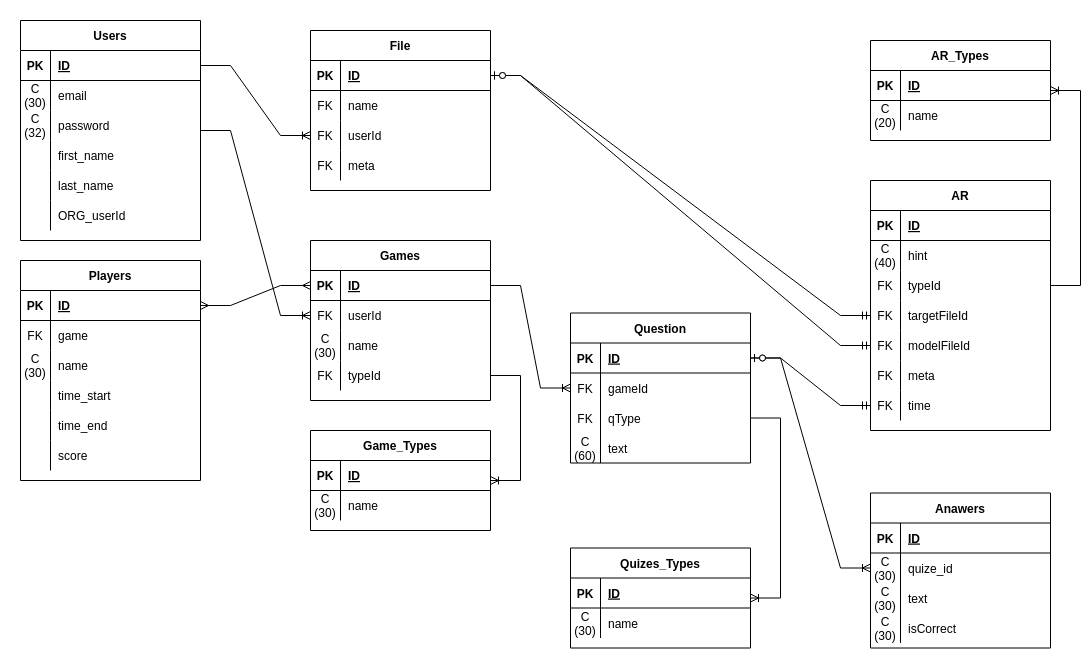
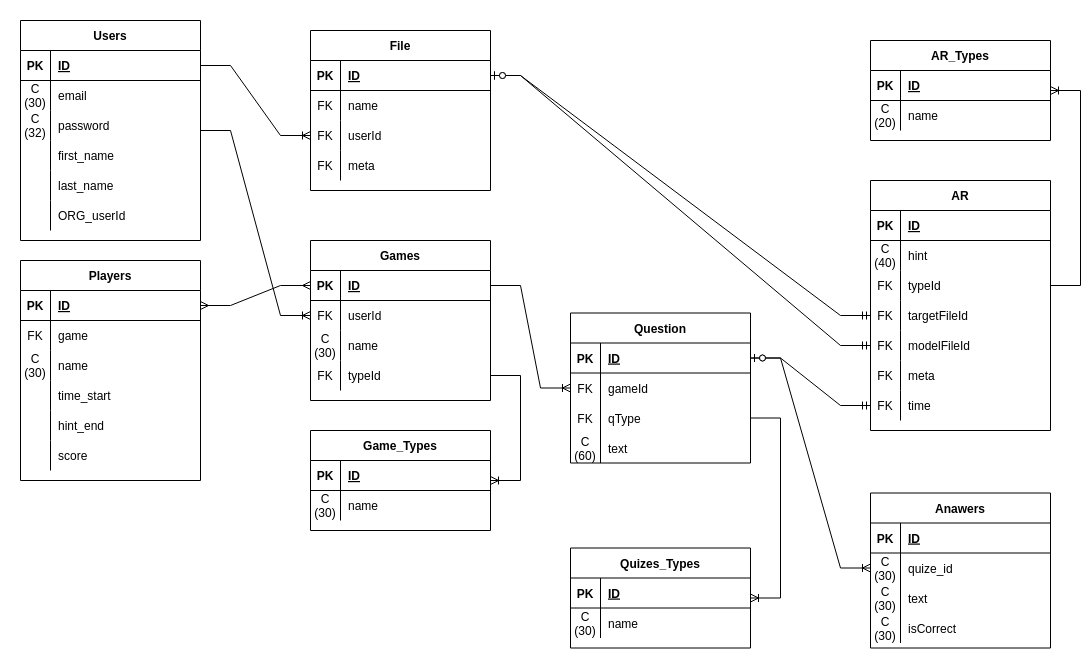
(83, 426) -> (83, 426)
